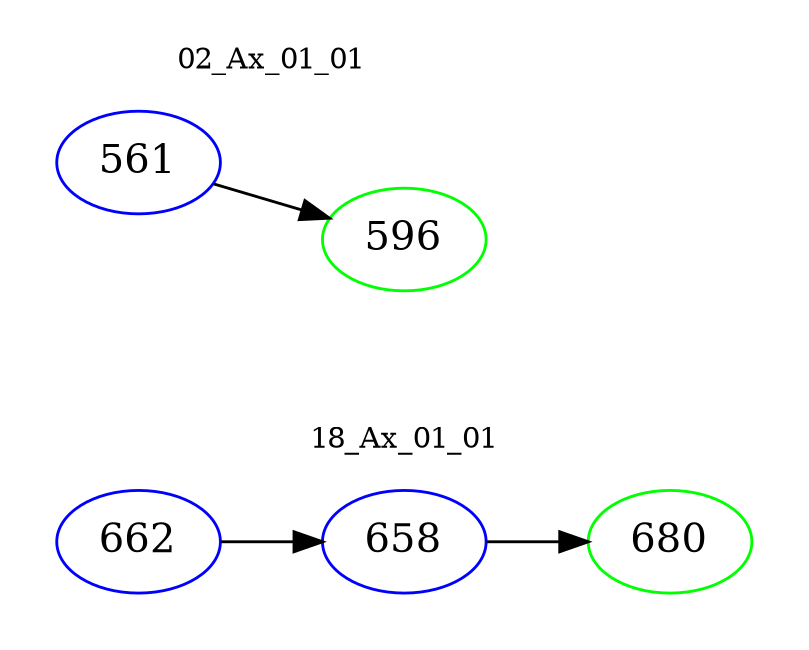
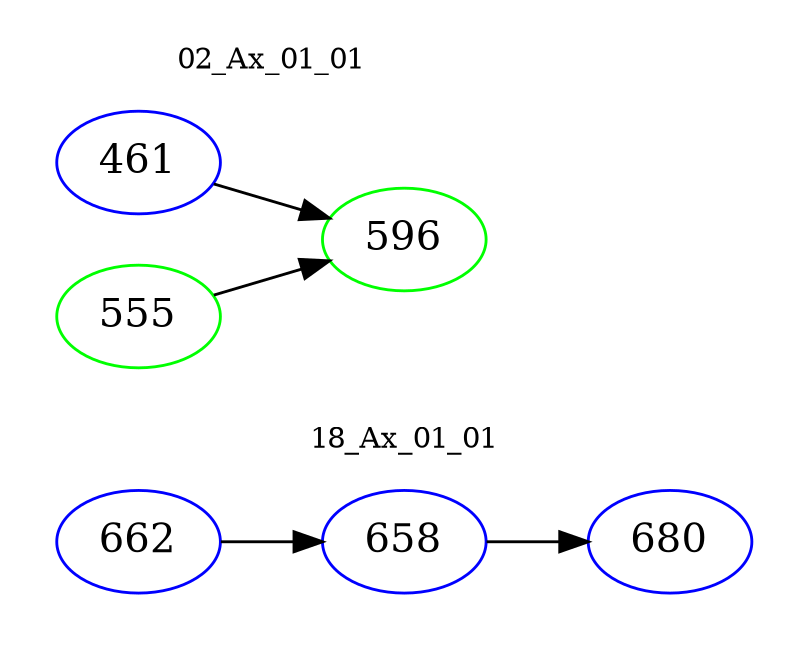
(139, 163) -> (139, 163)
none -> (139, 317)
(670, 542) -> (670, 542)
